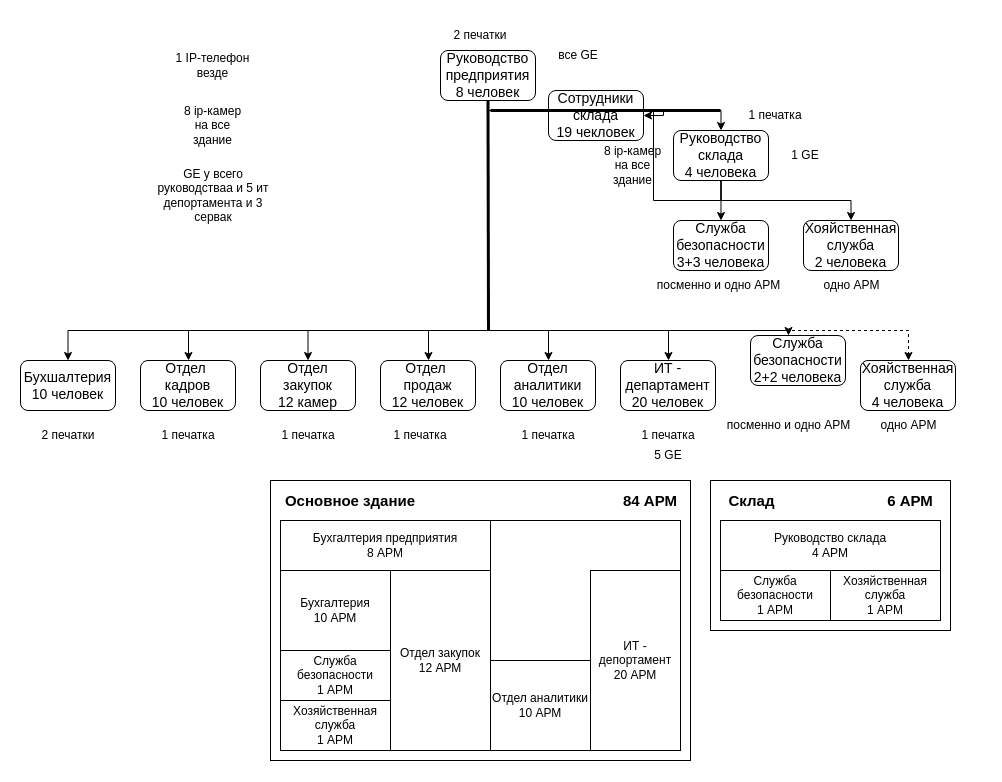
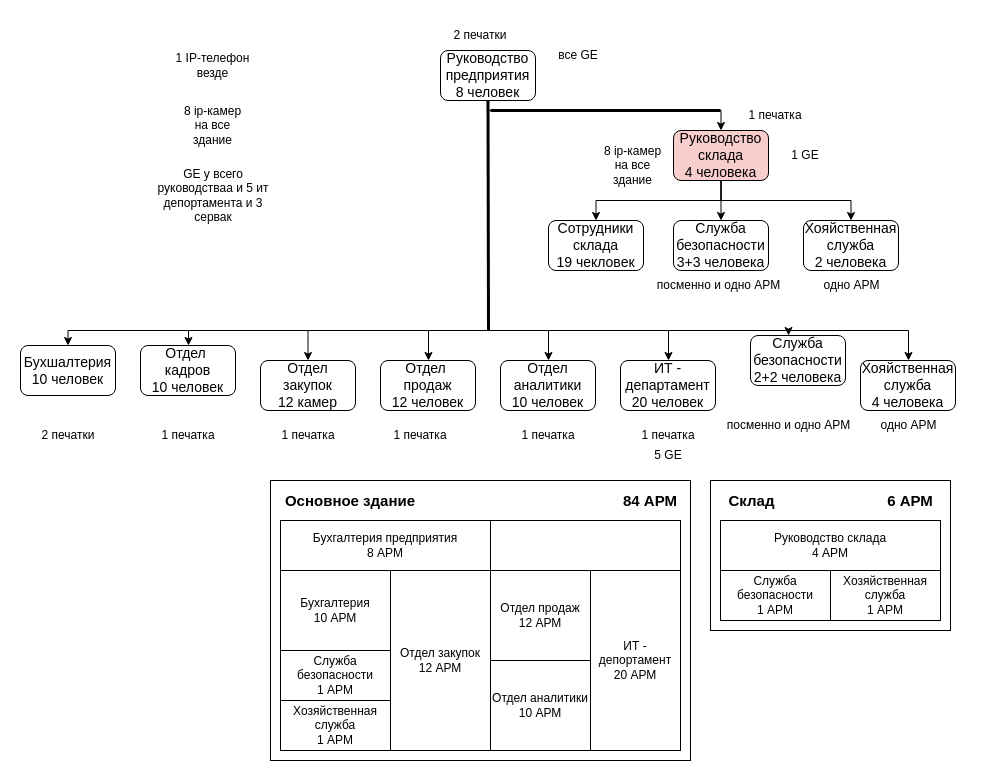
(596, 116) -> (596, 246)
(721, 156) -> (721, 156)
(860, 331) -> (860, 331)
(68, 386) -> (68, 371)
(188, 386) -> (188, 371)
none -> (541, 616)
